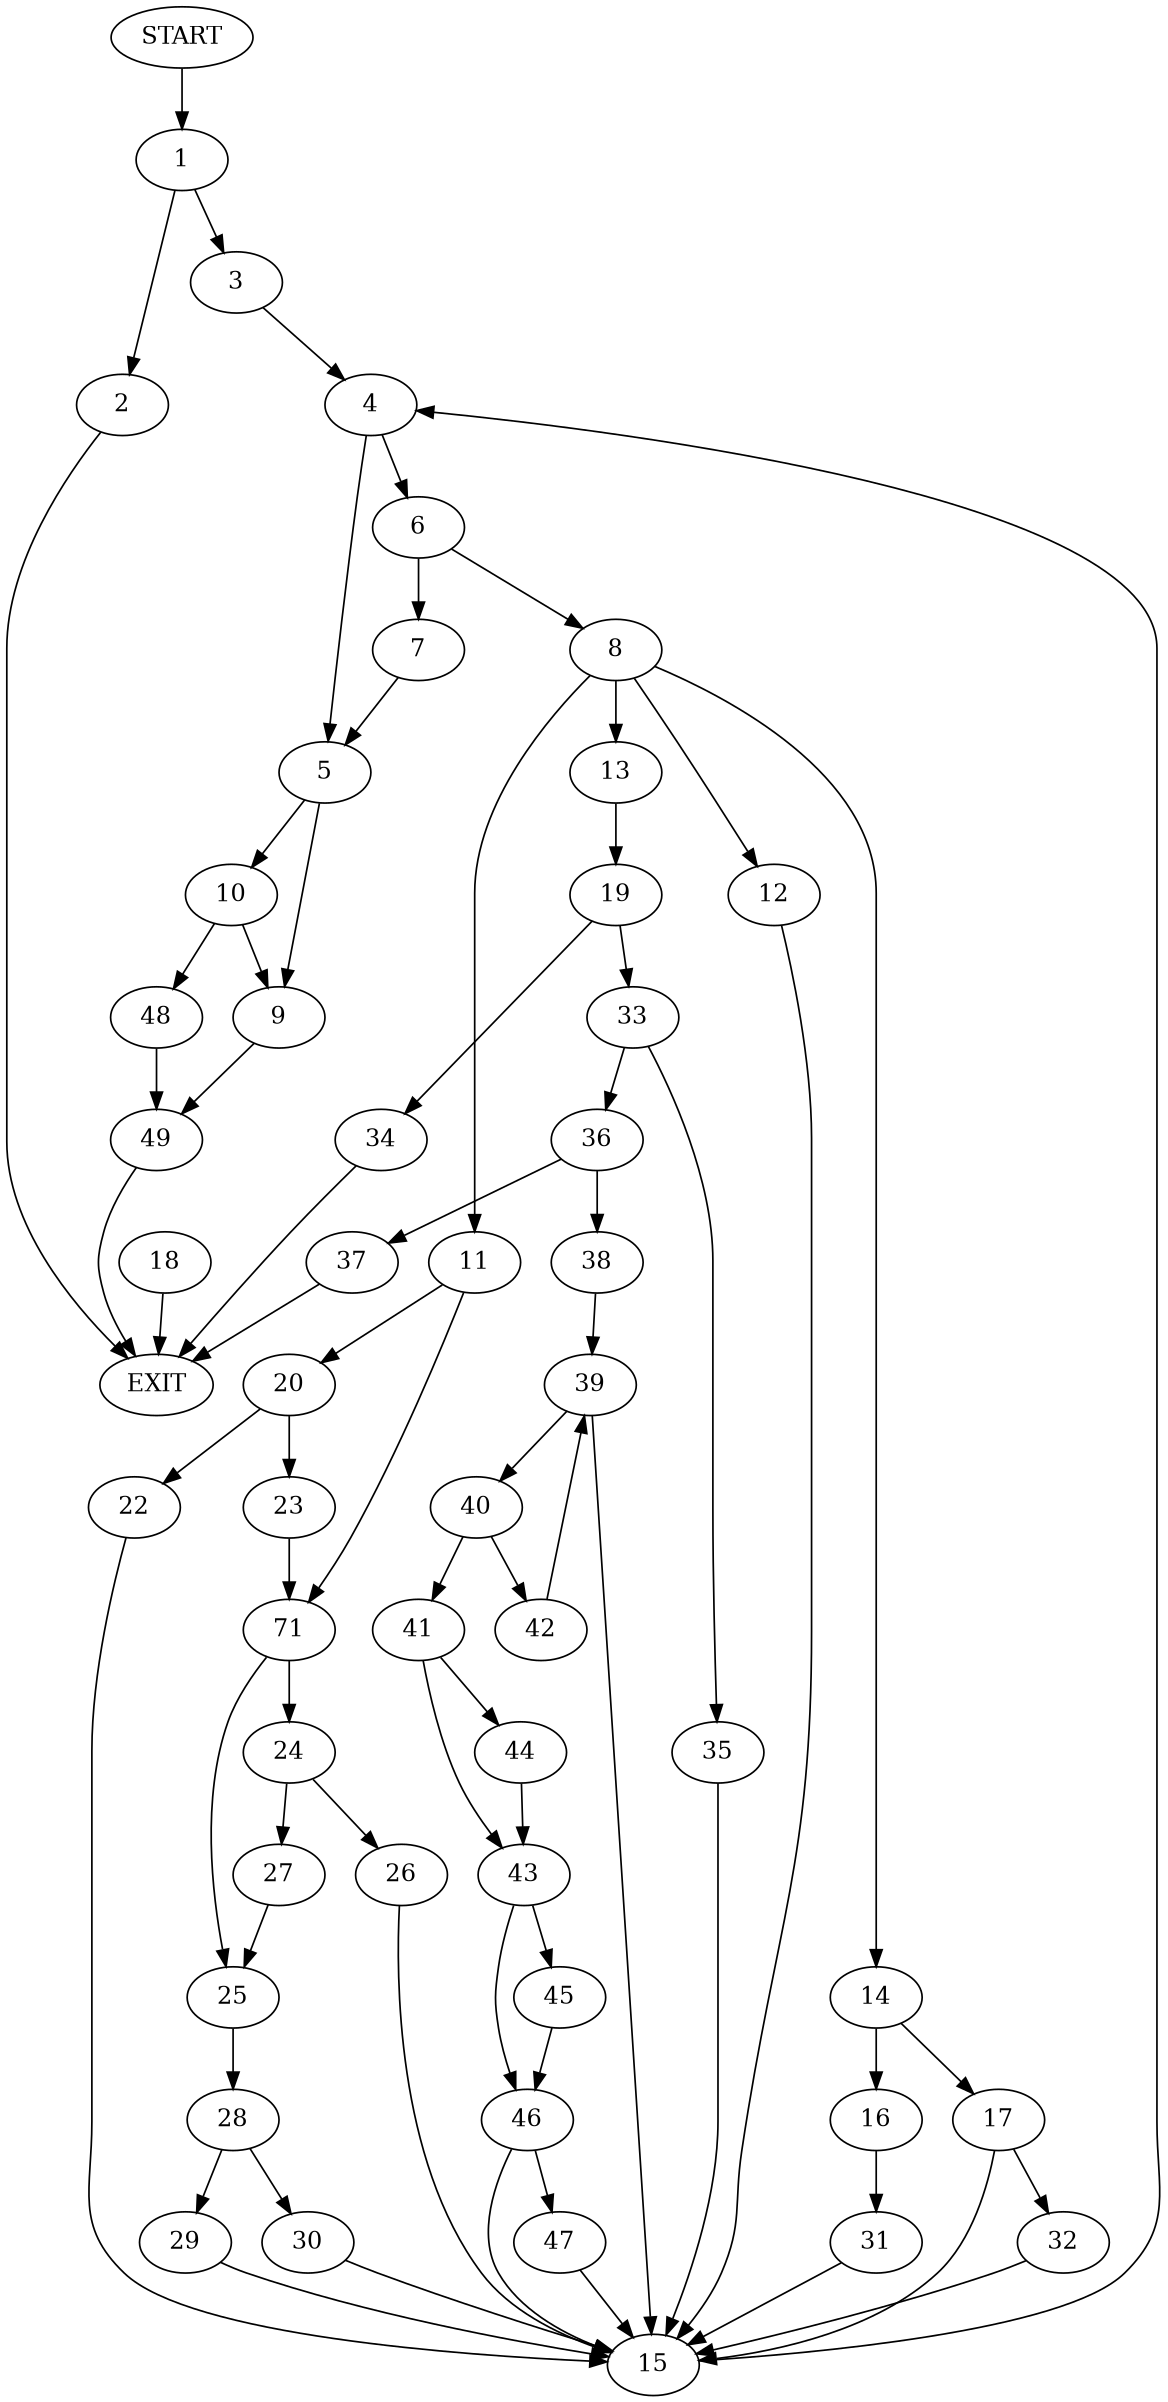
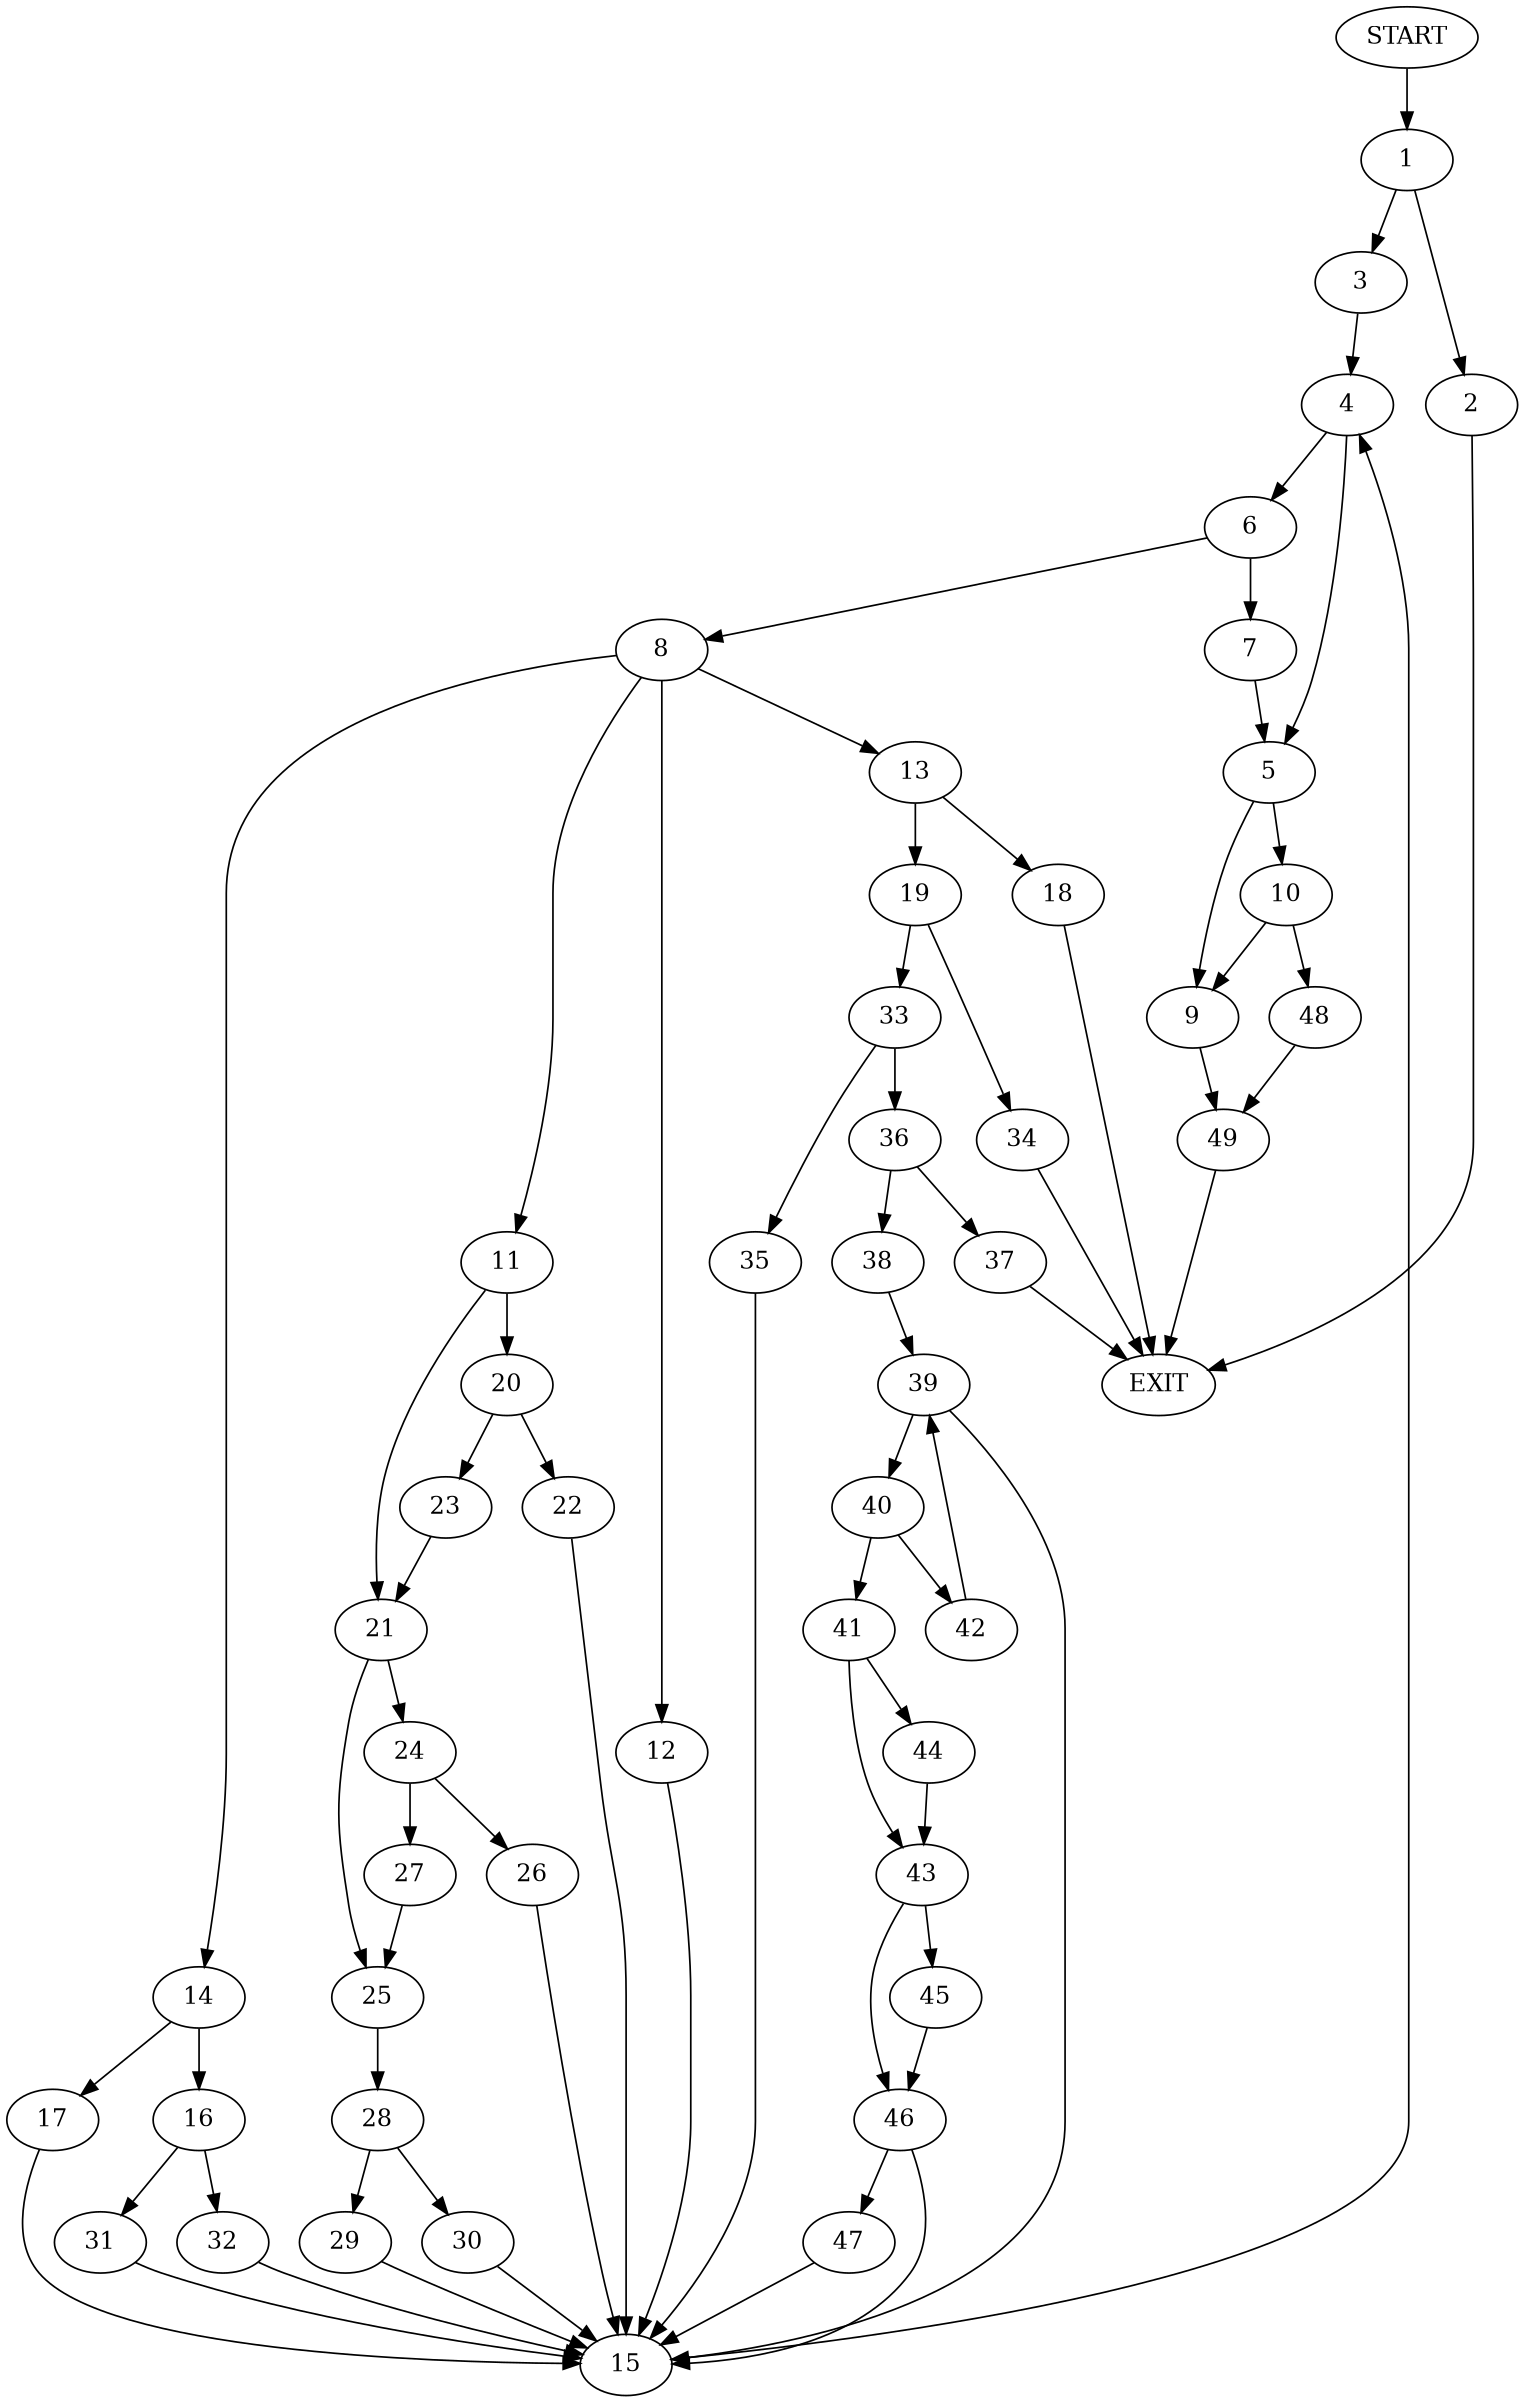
none -> (980, 828)
(289, 1630) -> (381, 1630)
(1027, 2174) -> (209, 2172)
